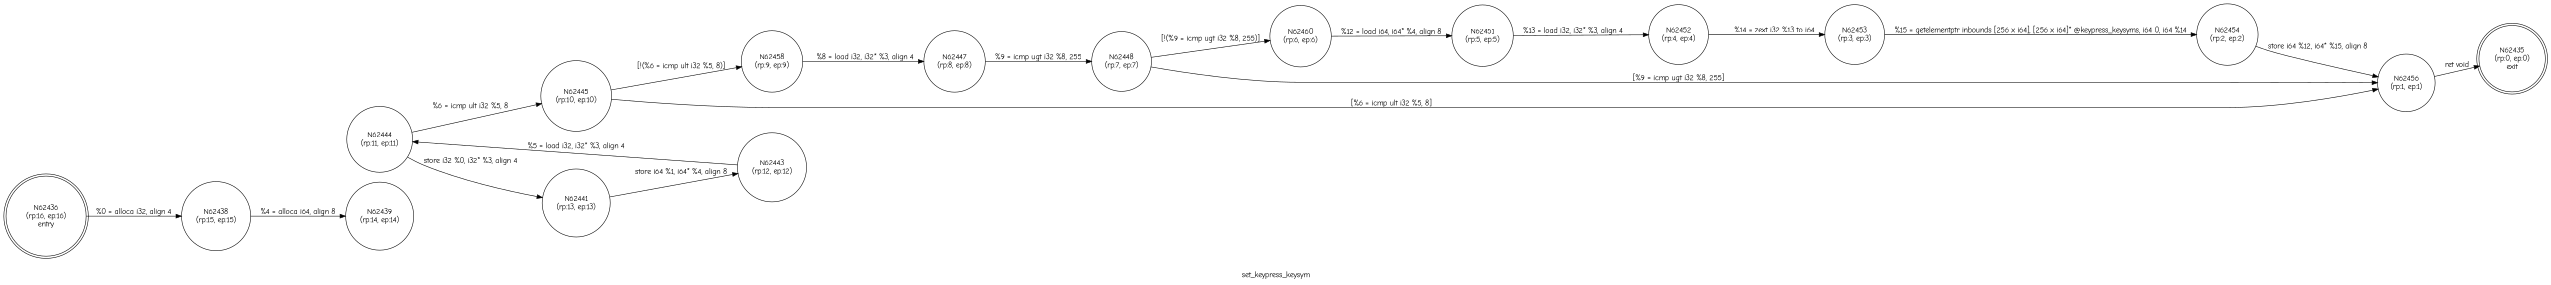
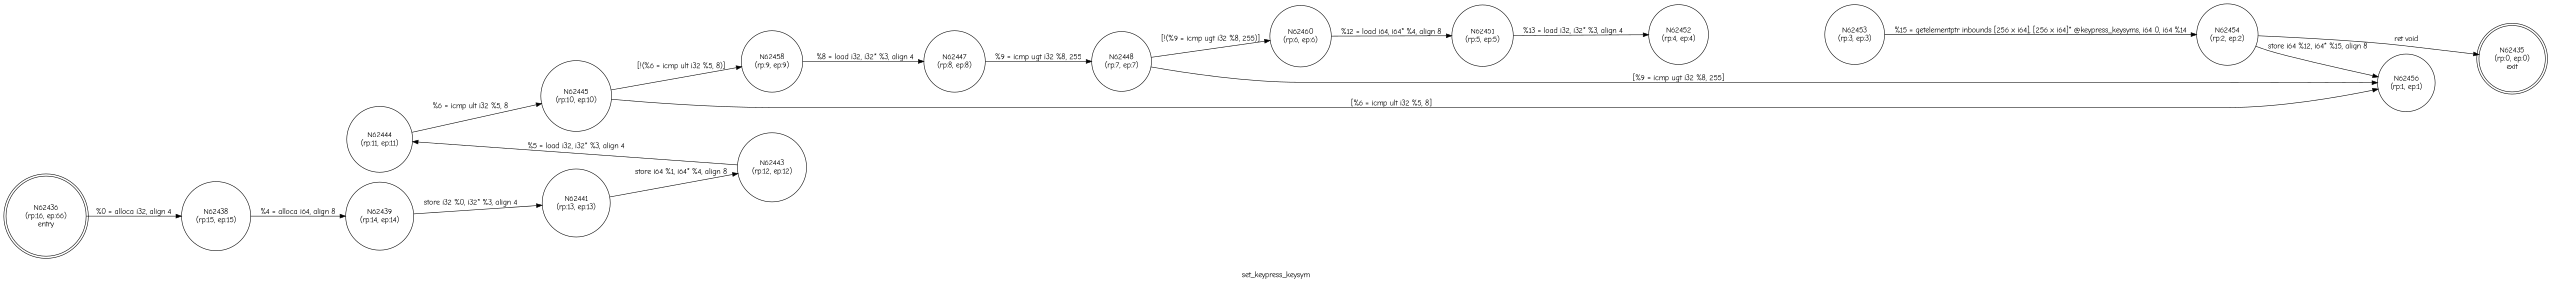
(1764, 35) -> none
(2454, 72) -> (2366, 42)
(471, 181) -> (475, 210)
(46, 216) -> (46, 216)
